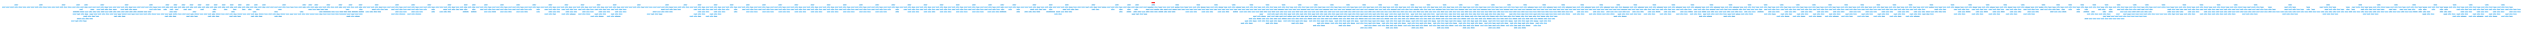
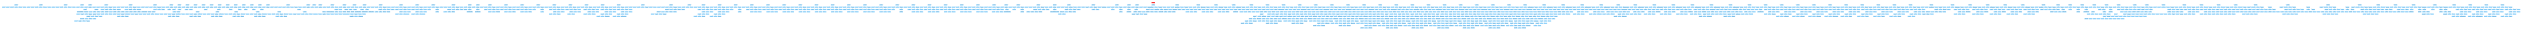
none -> (74, 7)
(1063, 7) -> none
none -> (2286, 7)
none -> (1945, 10)
none -> (358, 12)
(2375, 12) -> none
(573, 14) -> none
none -> (1507, 14)
none -> (277, 16)
(1917, 16) -> none
